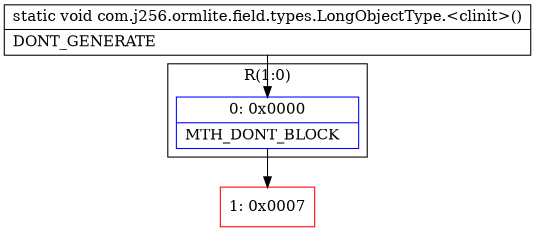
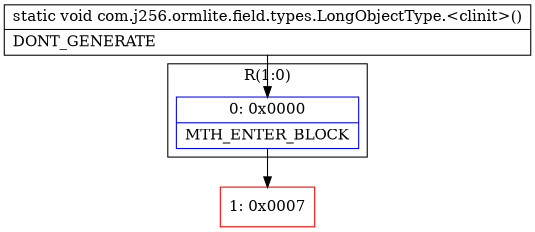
(263, 135) -> (268, 135)
